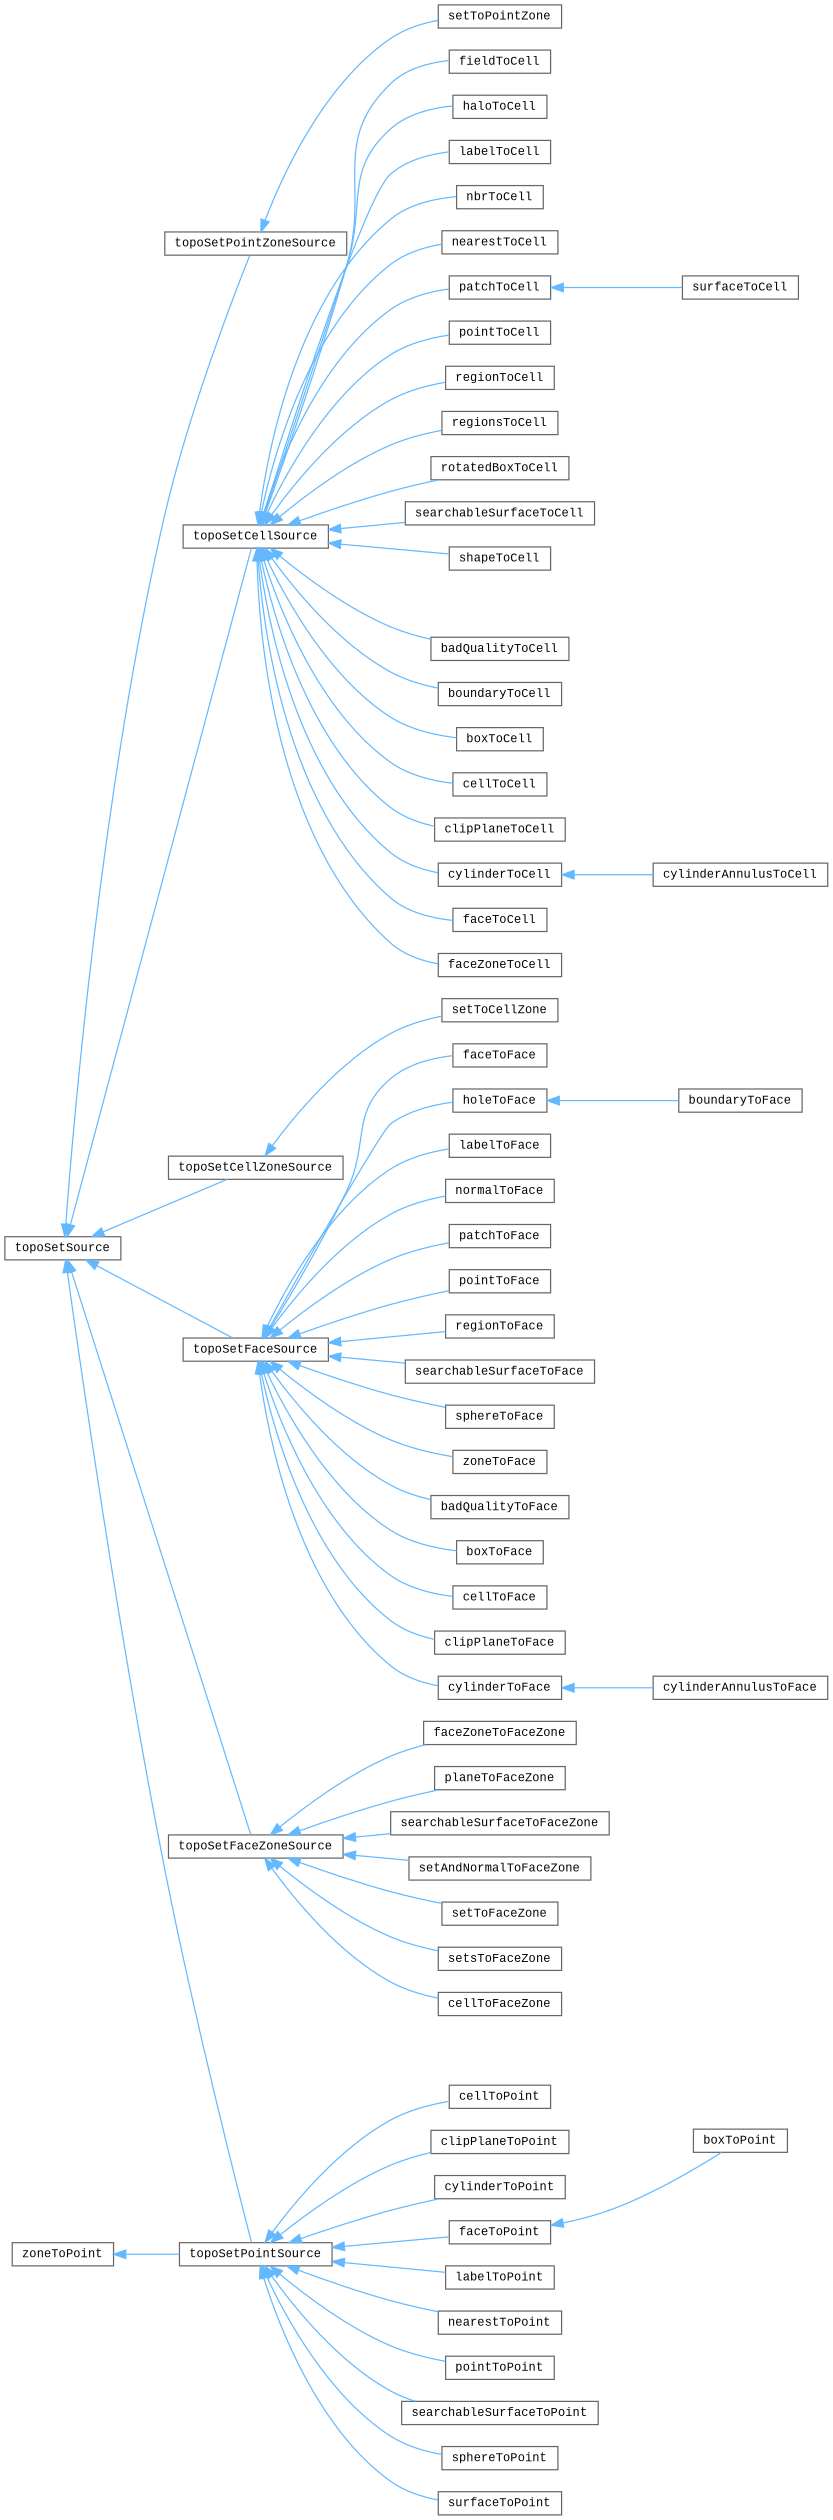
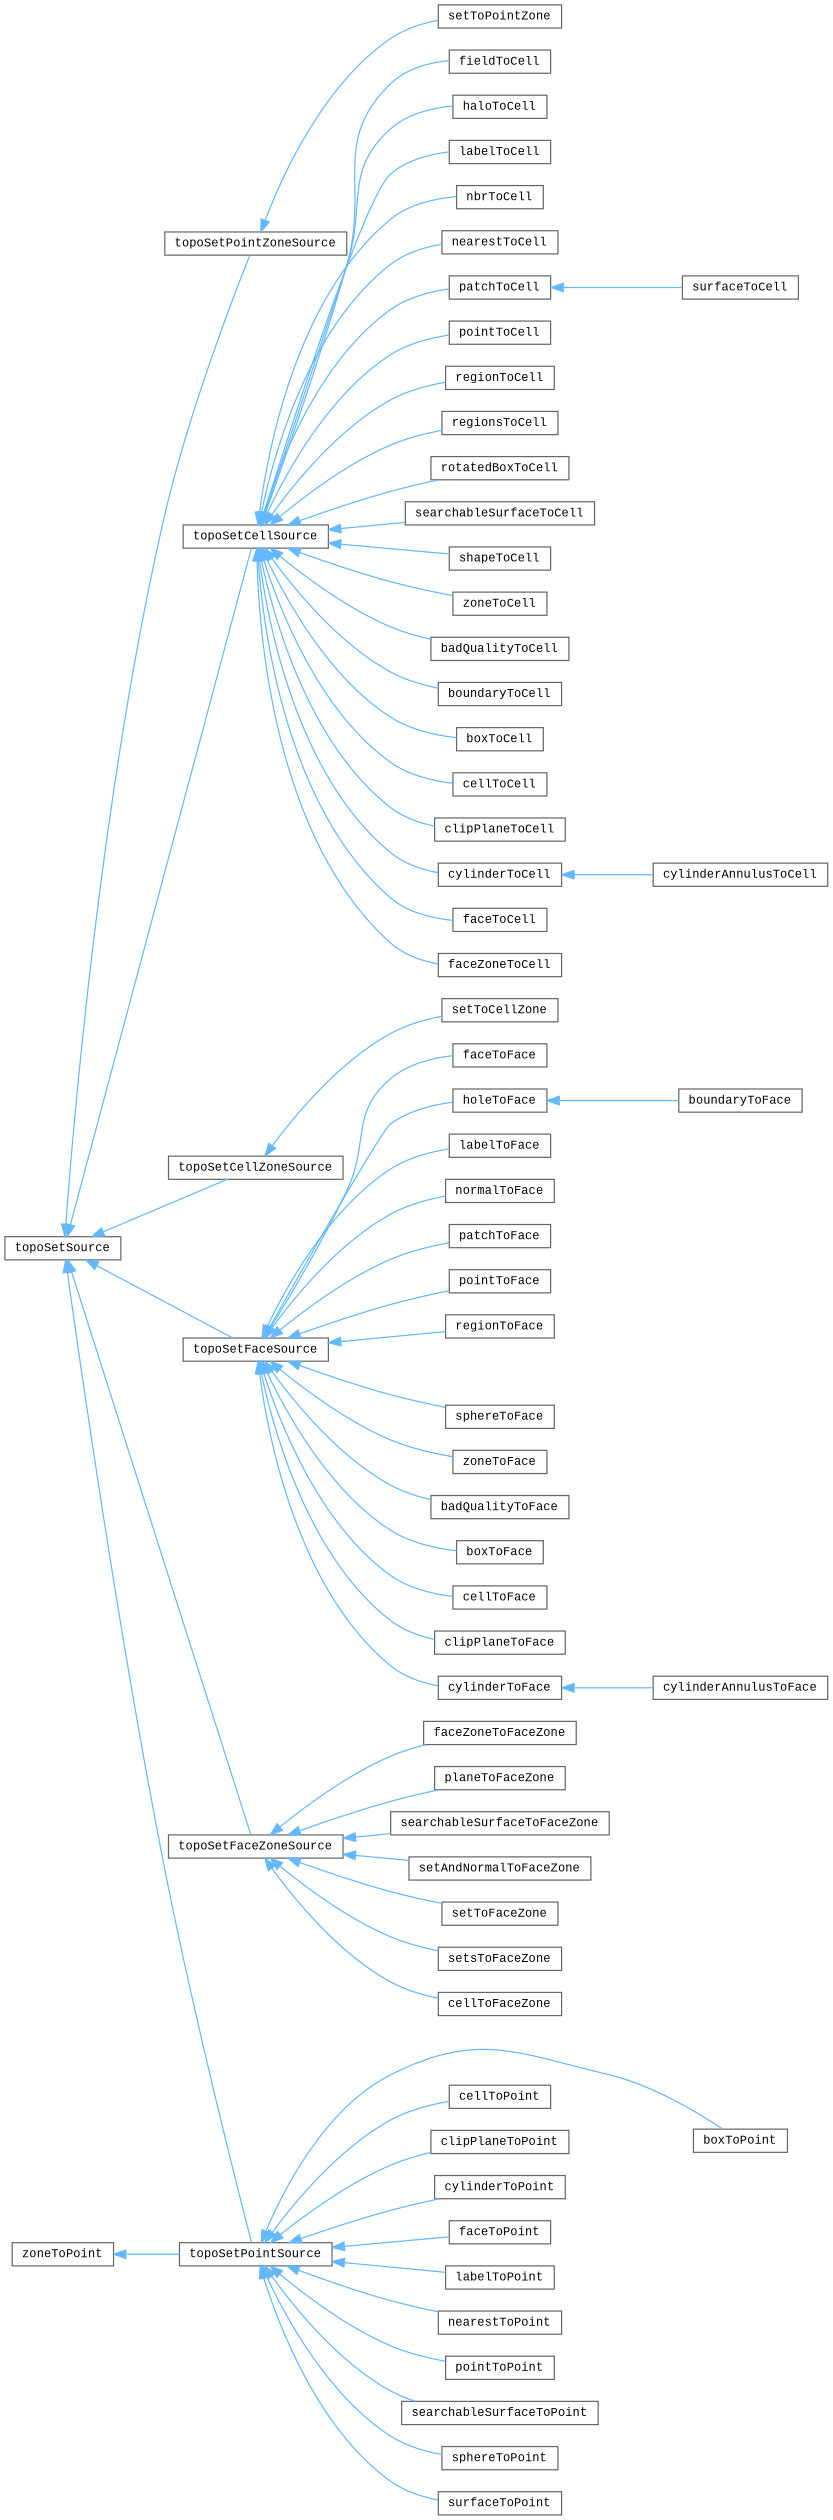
none -> (500, 604)
(500, 1372) -> none
(645, 2195) -> (461, 2051)
